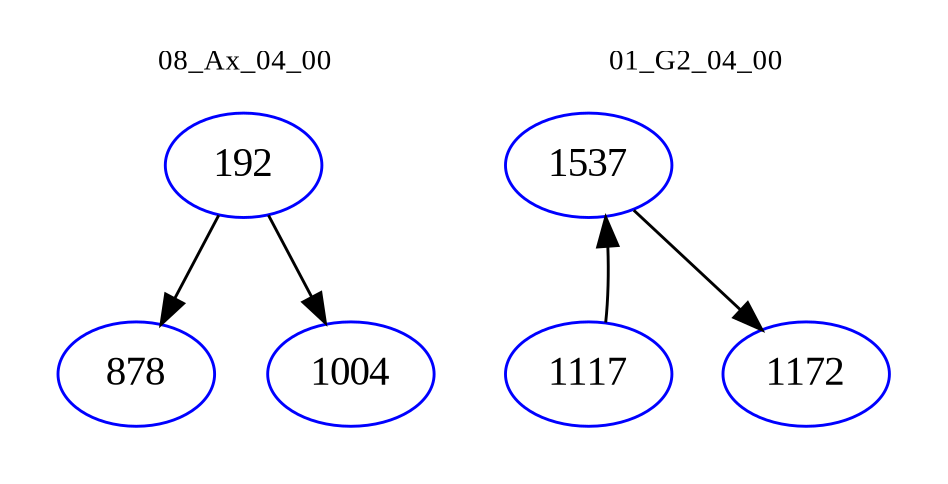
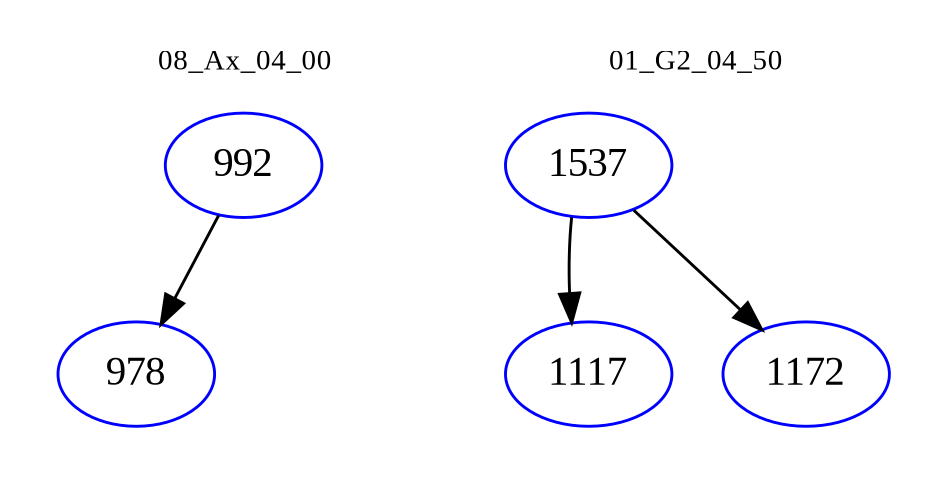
(697, 62) -> (697, 62)
(244, 165) -> (244, 165)
(608, 285) -> (569, 255)
(136, 374) -> (136, 374)
(351, 374) -> none
